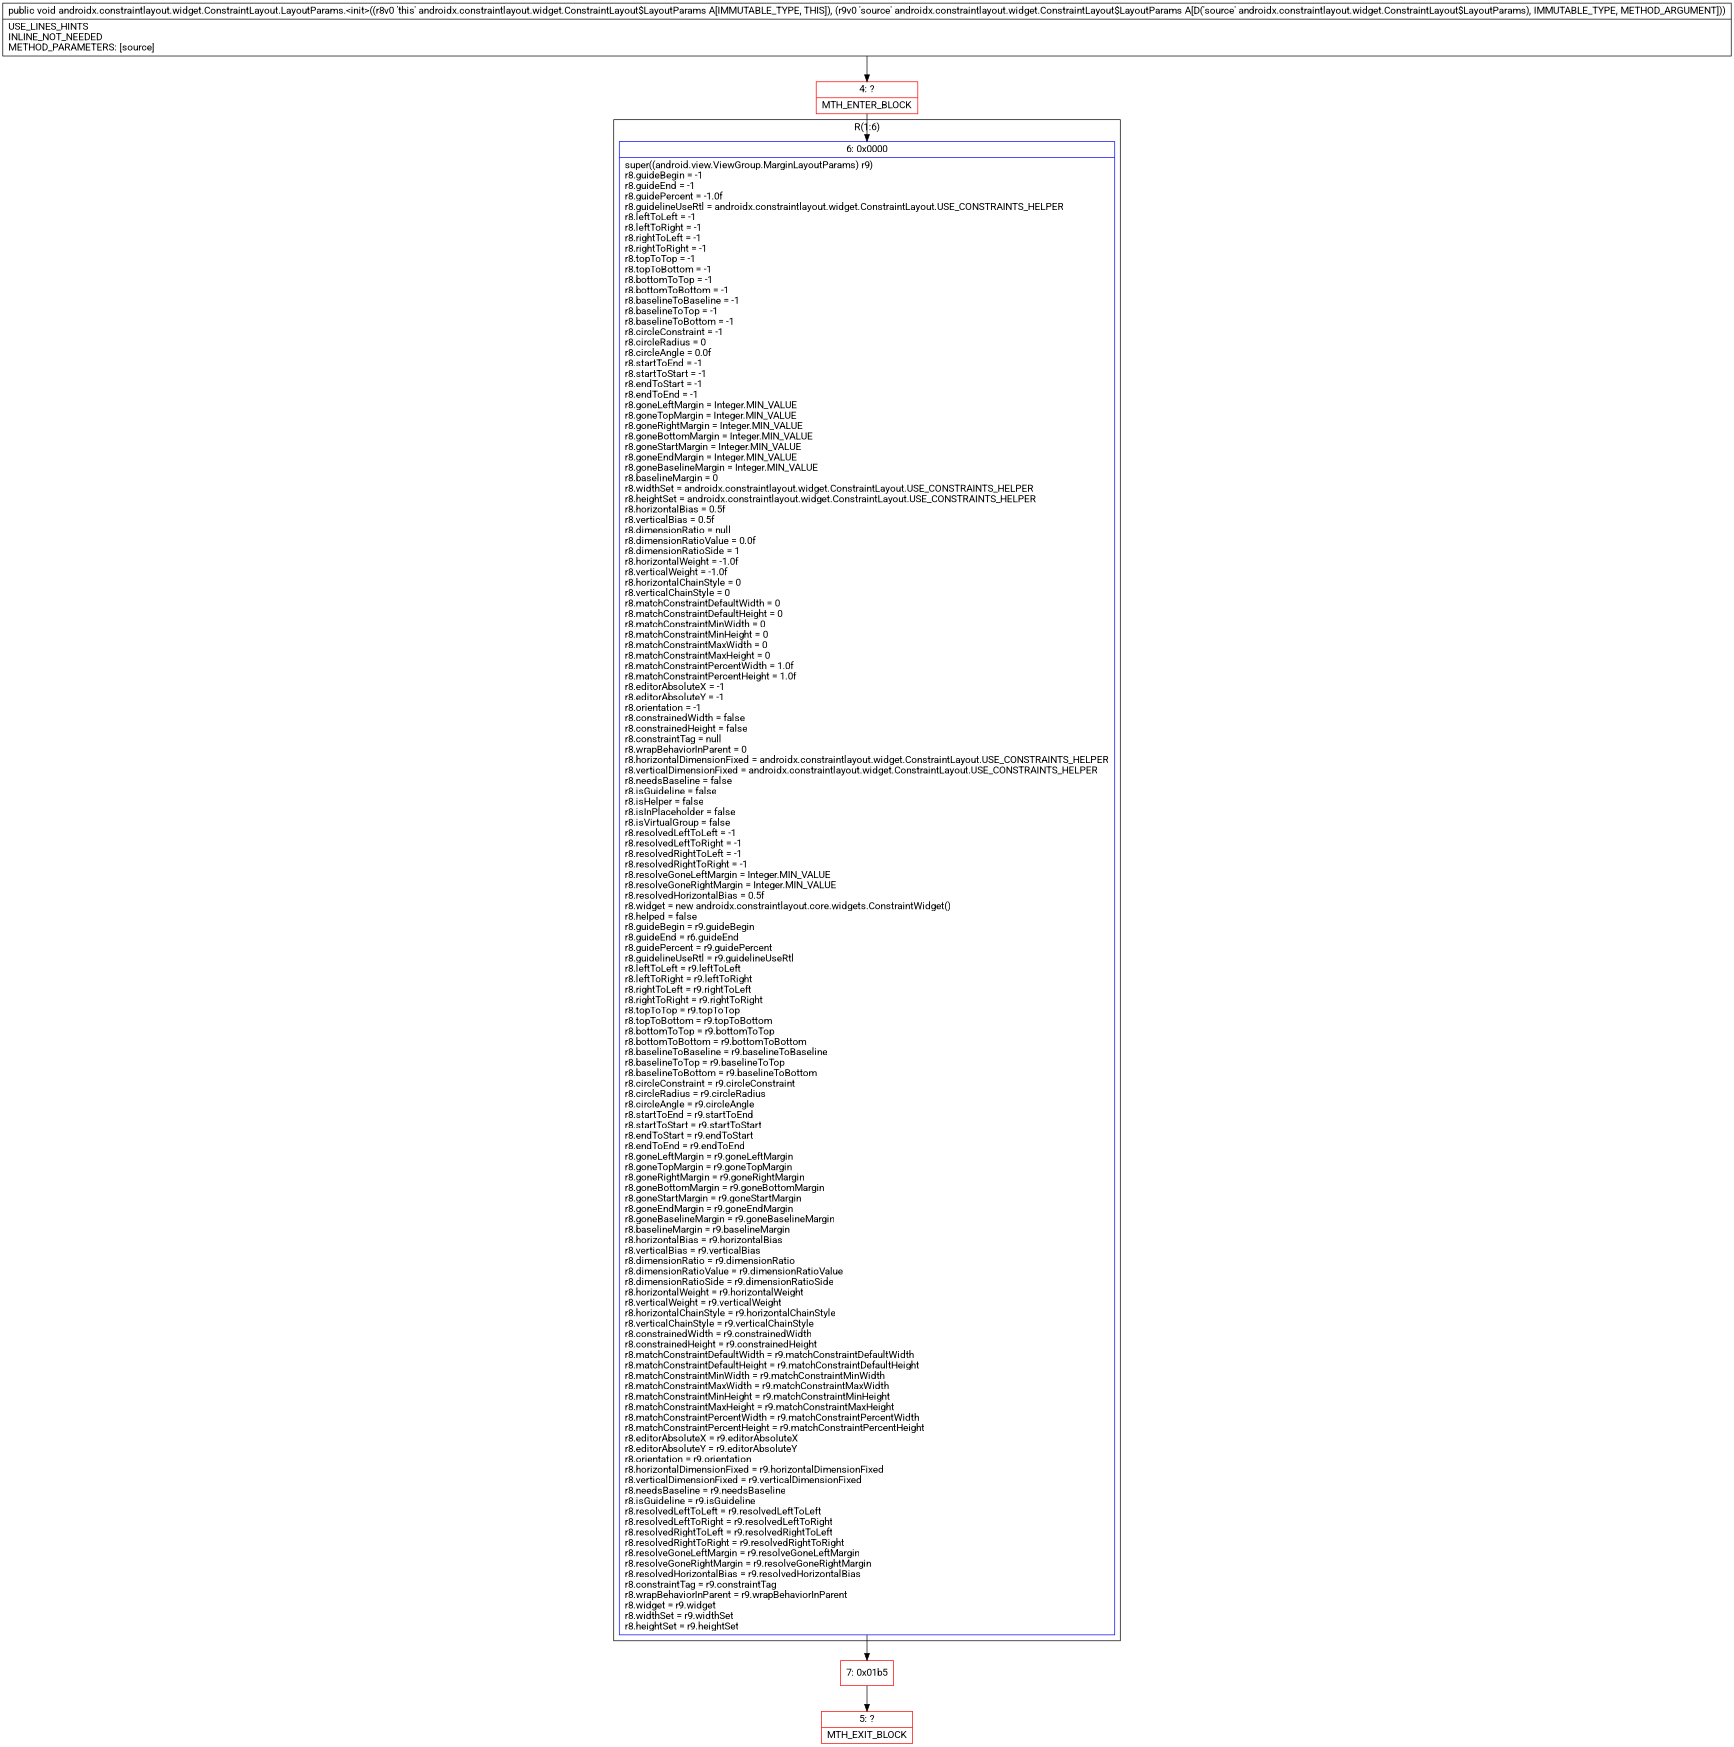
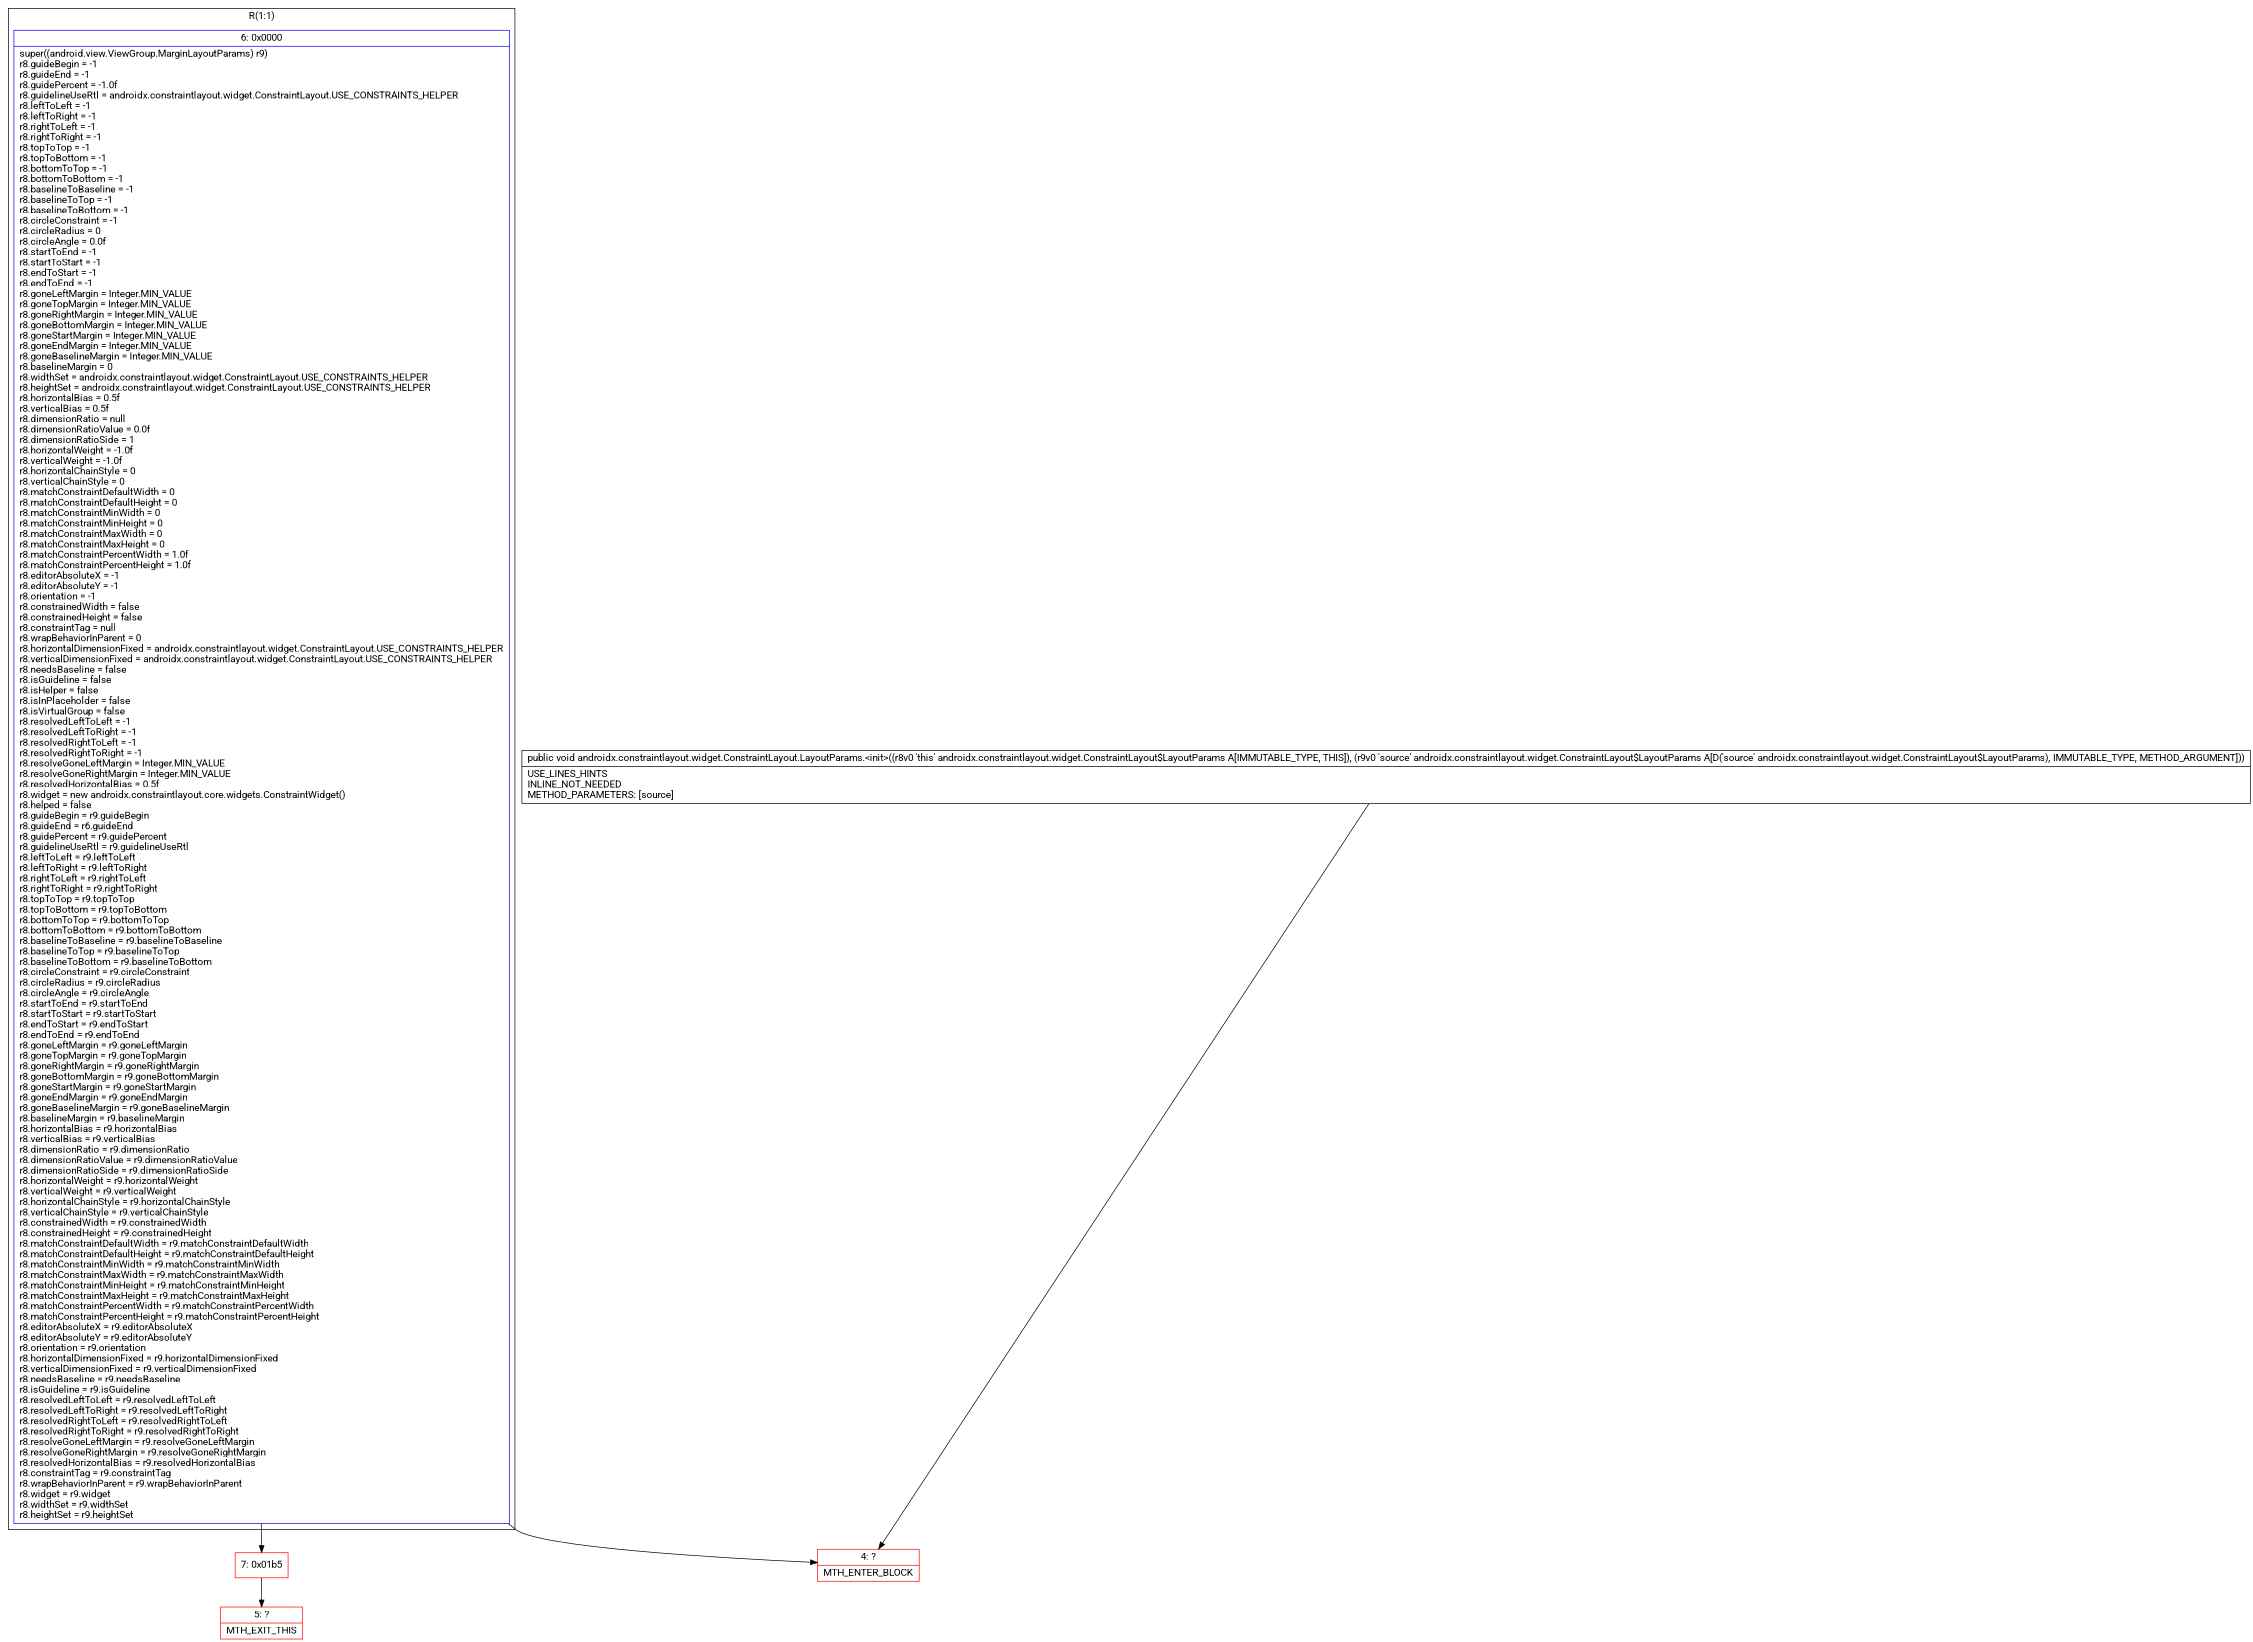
(867, 124) -> (657, 1553)
(867, 128) -> (262, 16)
(867, 1735) -> (262, 1631)
